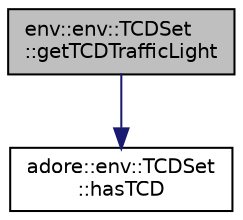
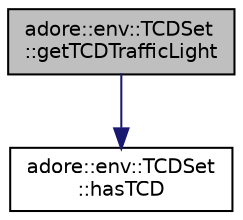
(121, 42) -> (121, 42)
